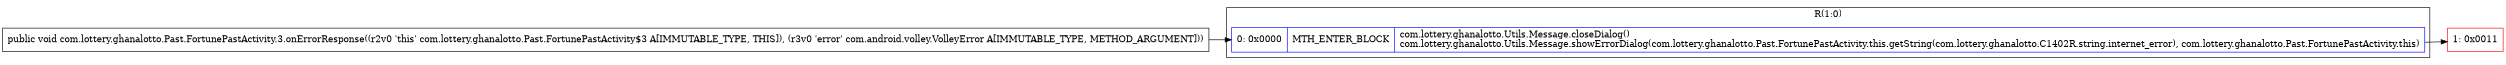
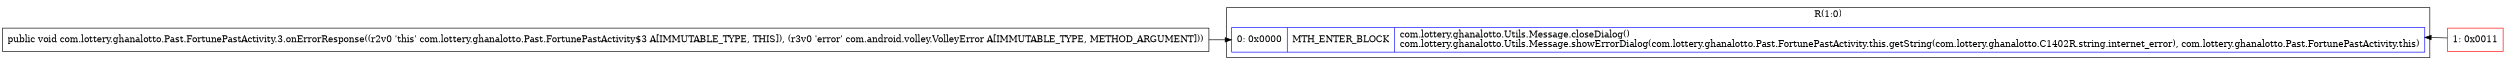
(2434, 42) -> (2439, 38)
